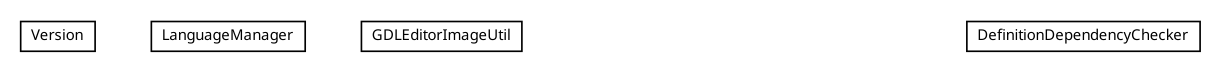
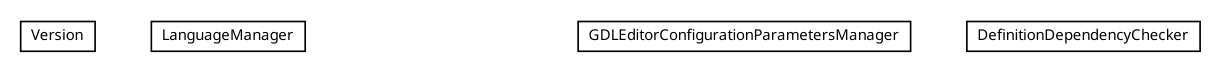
(441, 36) -> none
none -> (744, 36)
